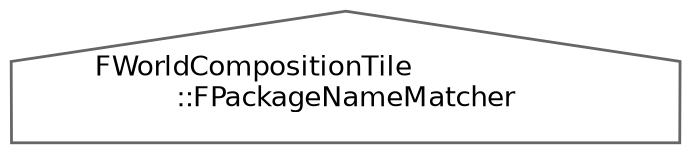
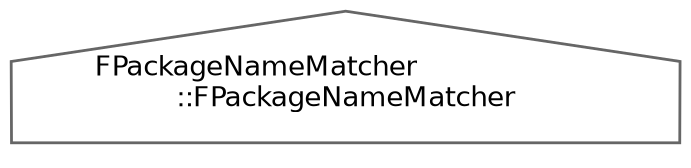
(346, 84) -> (346, 84)
